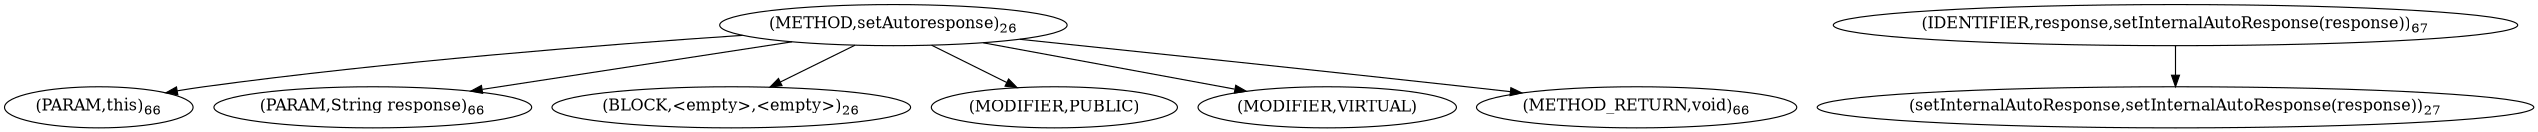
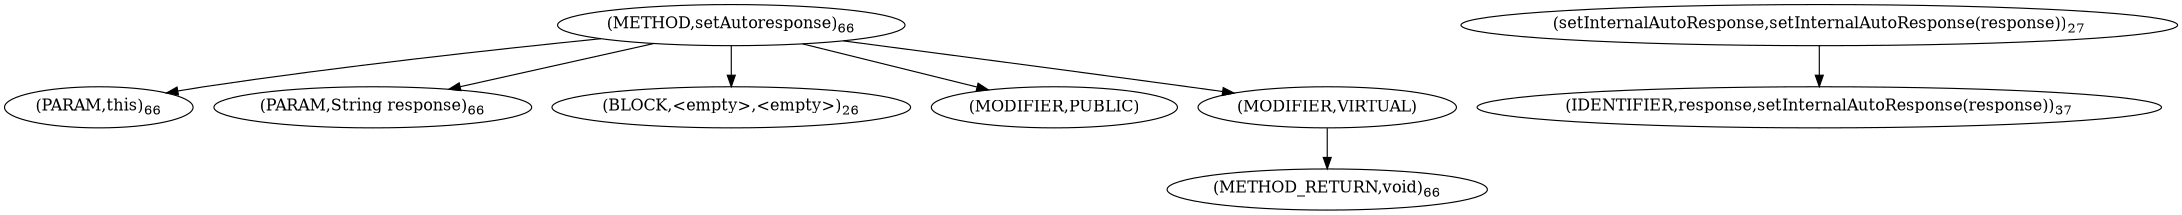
(1009, 23) -> (847, 23)
(2420, 23) -> (2064, 106)
(2175, 61) -> (1819, 61)
(1265, 65) -> (1327, 143)
